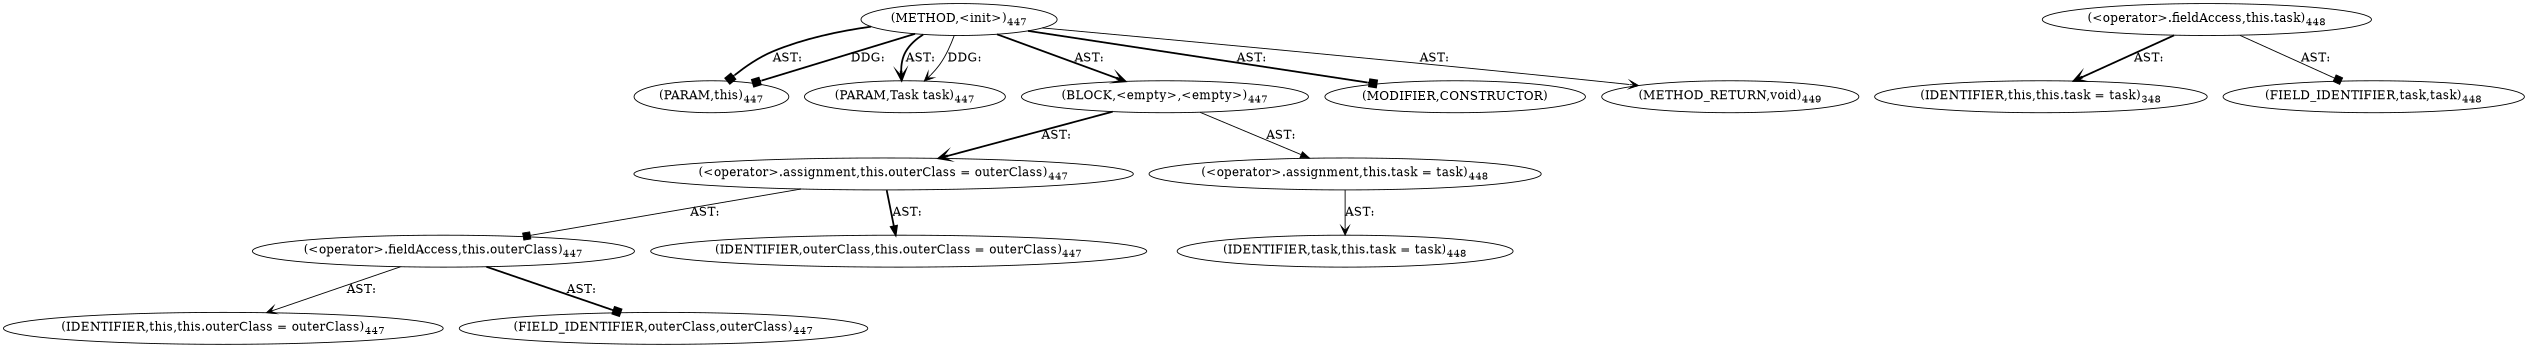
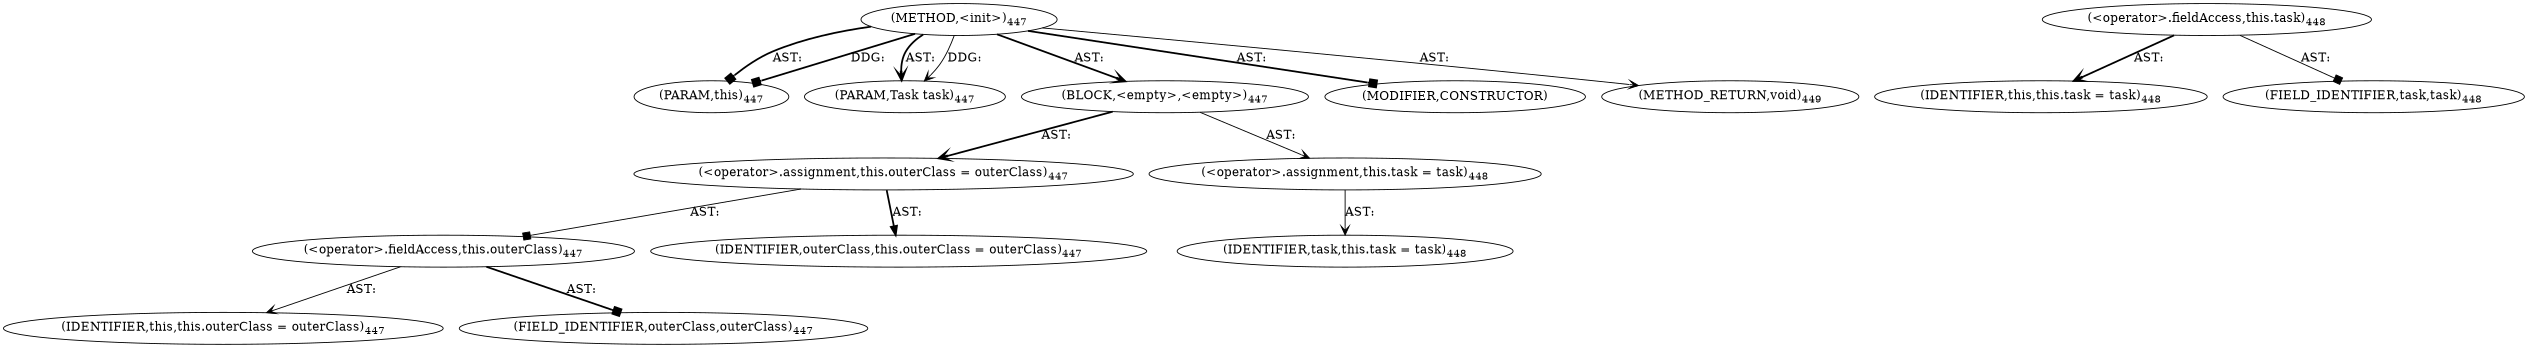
(2151, 95) -> (2151, 95)
(1251, 133) -> (1251, 133)
